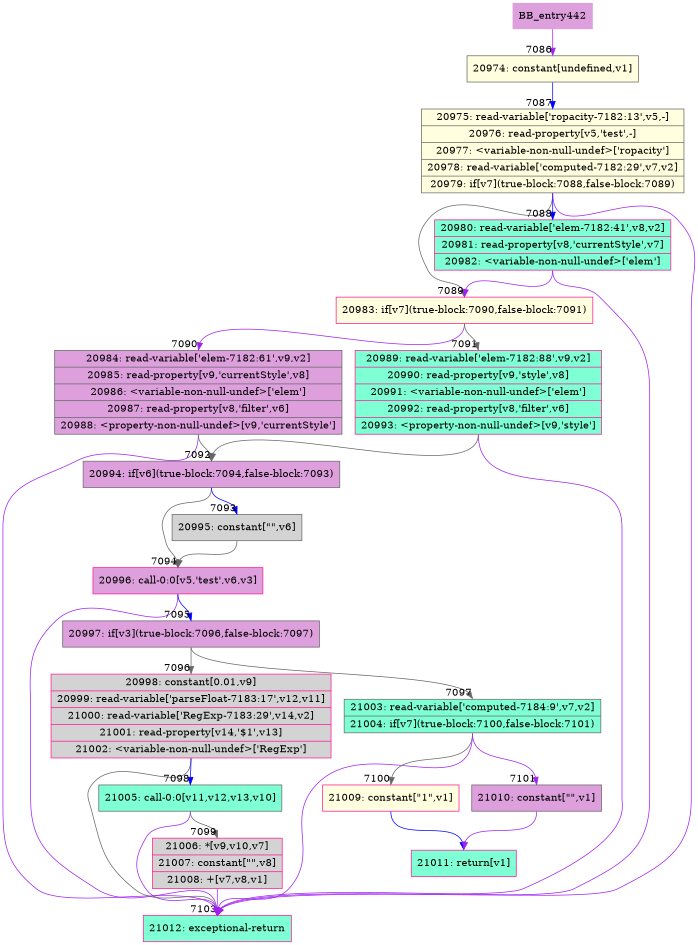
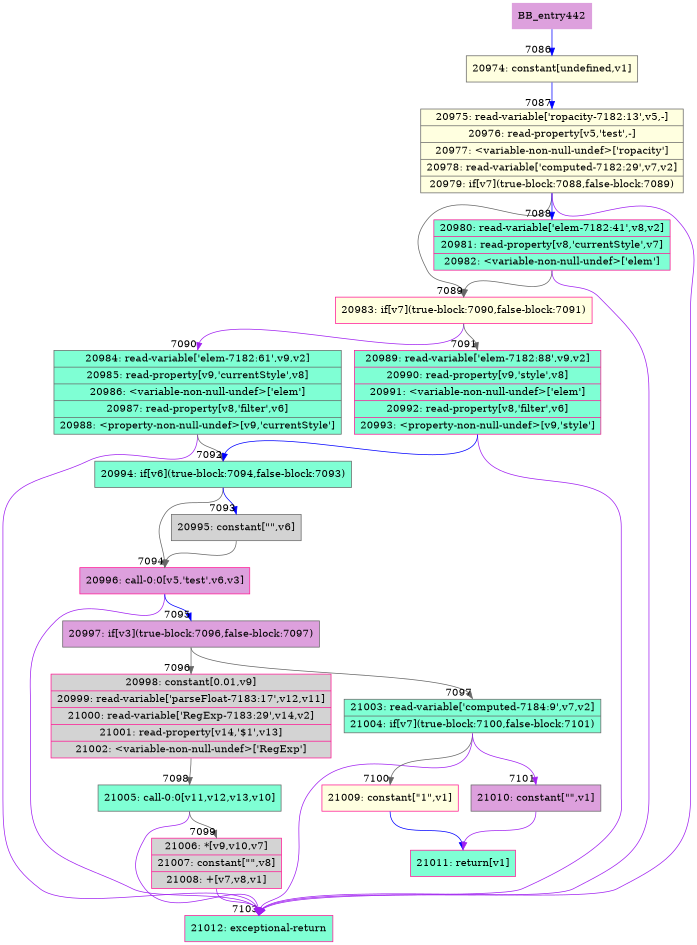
(553, 39) -> (552, 39)
(512, 284) -> (511, 284)
(198, 392) -> (198, 392)
(348, 448) -> (354, 448)
(211, 474) -> (223, 474)
(191, 768) -> (191, 768)
(96, 829) -> none
